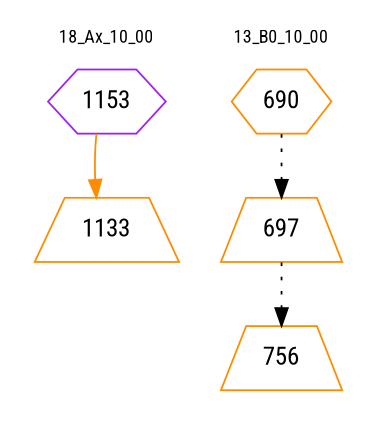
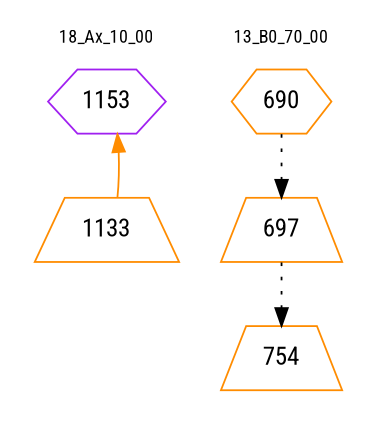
(282, 38) -> (282, 38)
(95, 157) -> (119, 175)
(282, 358) -> (282, 358)
